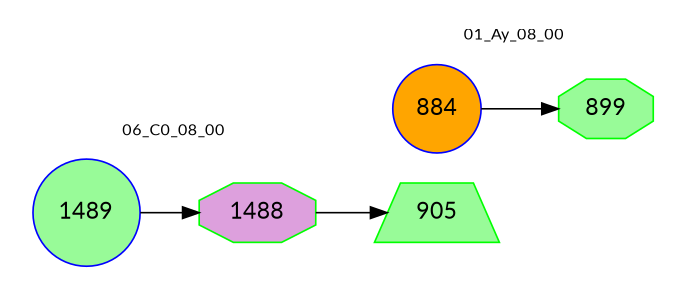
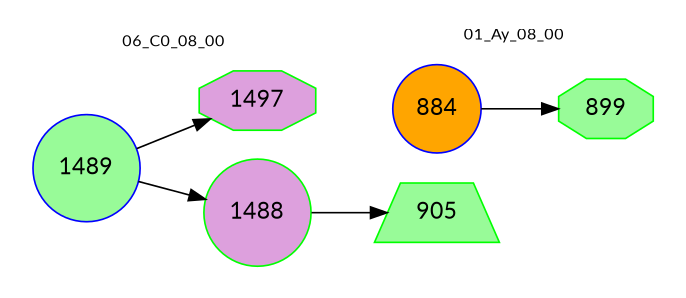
none -> (257, 101)
(257, 213) -> (257, 213)
